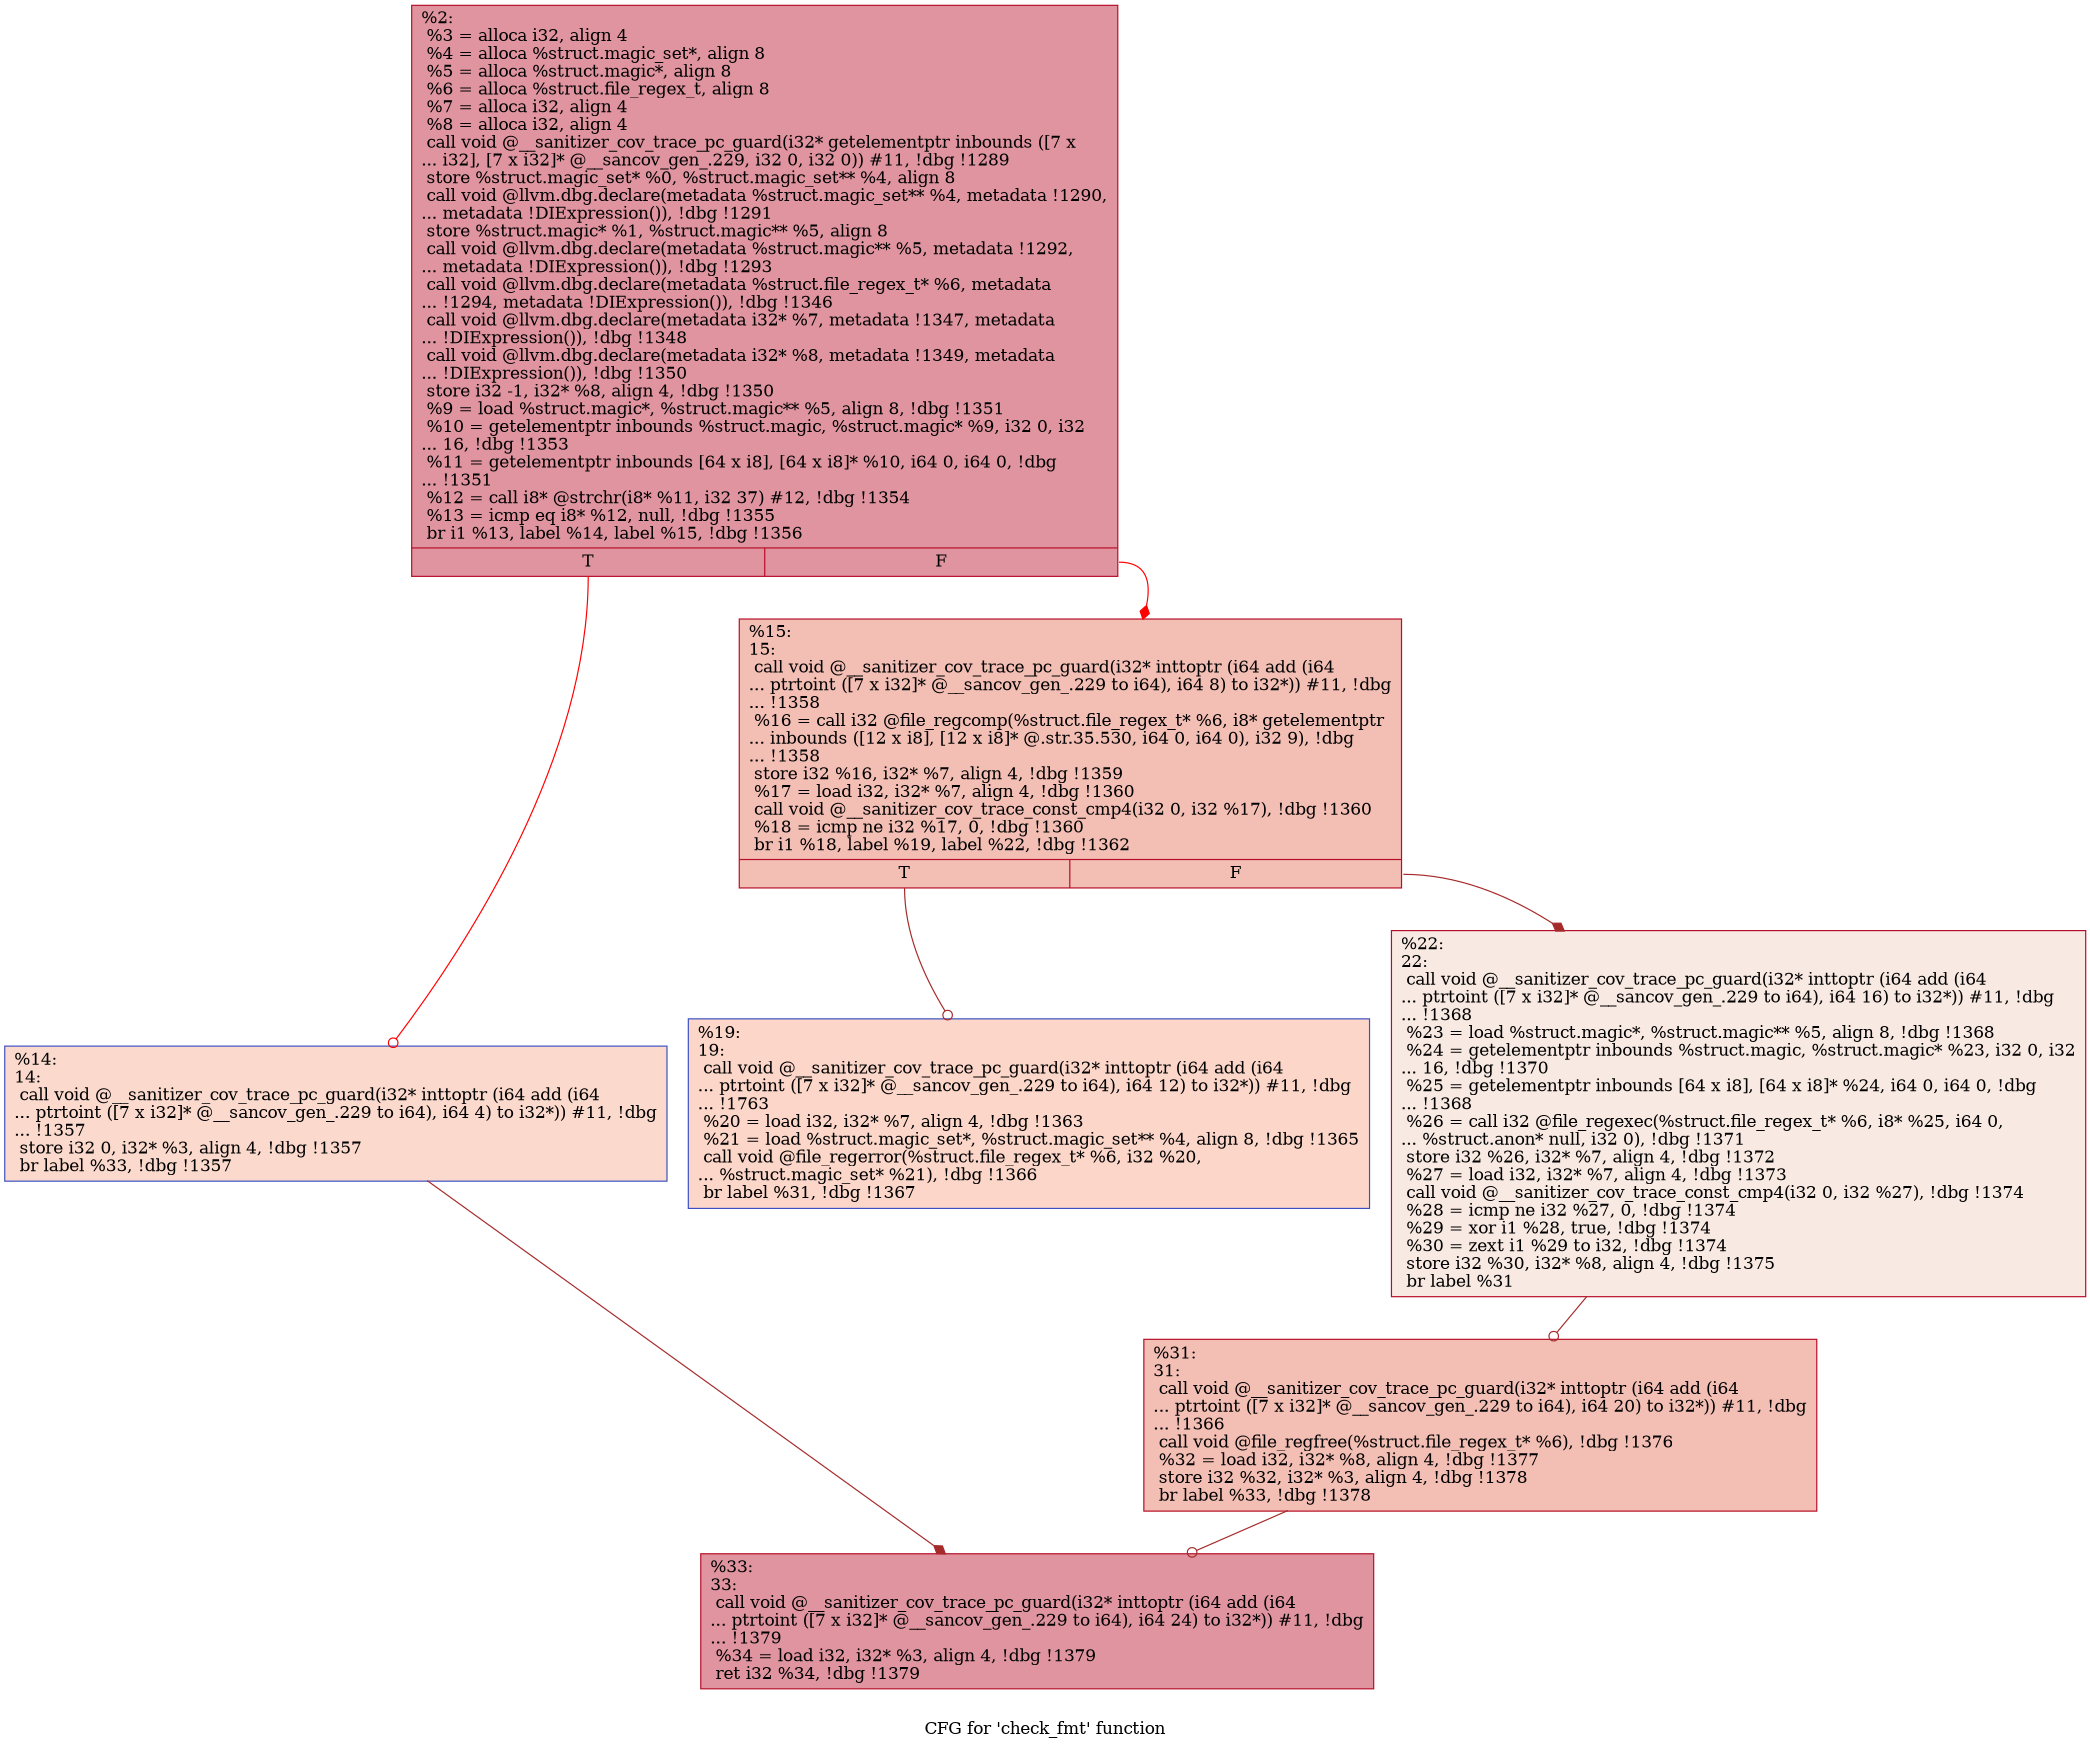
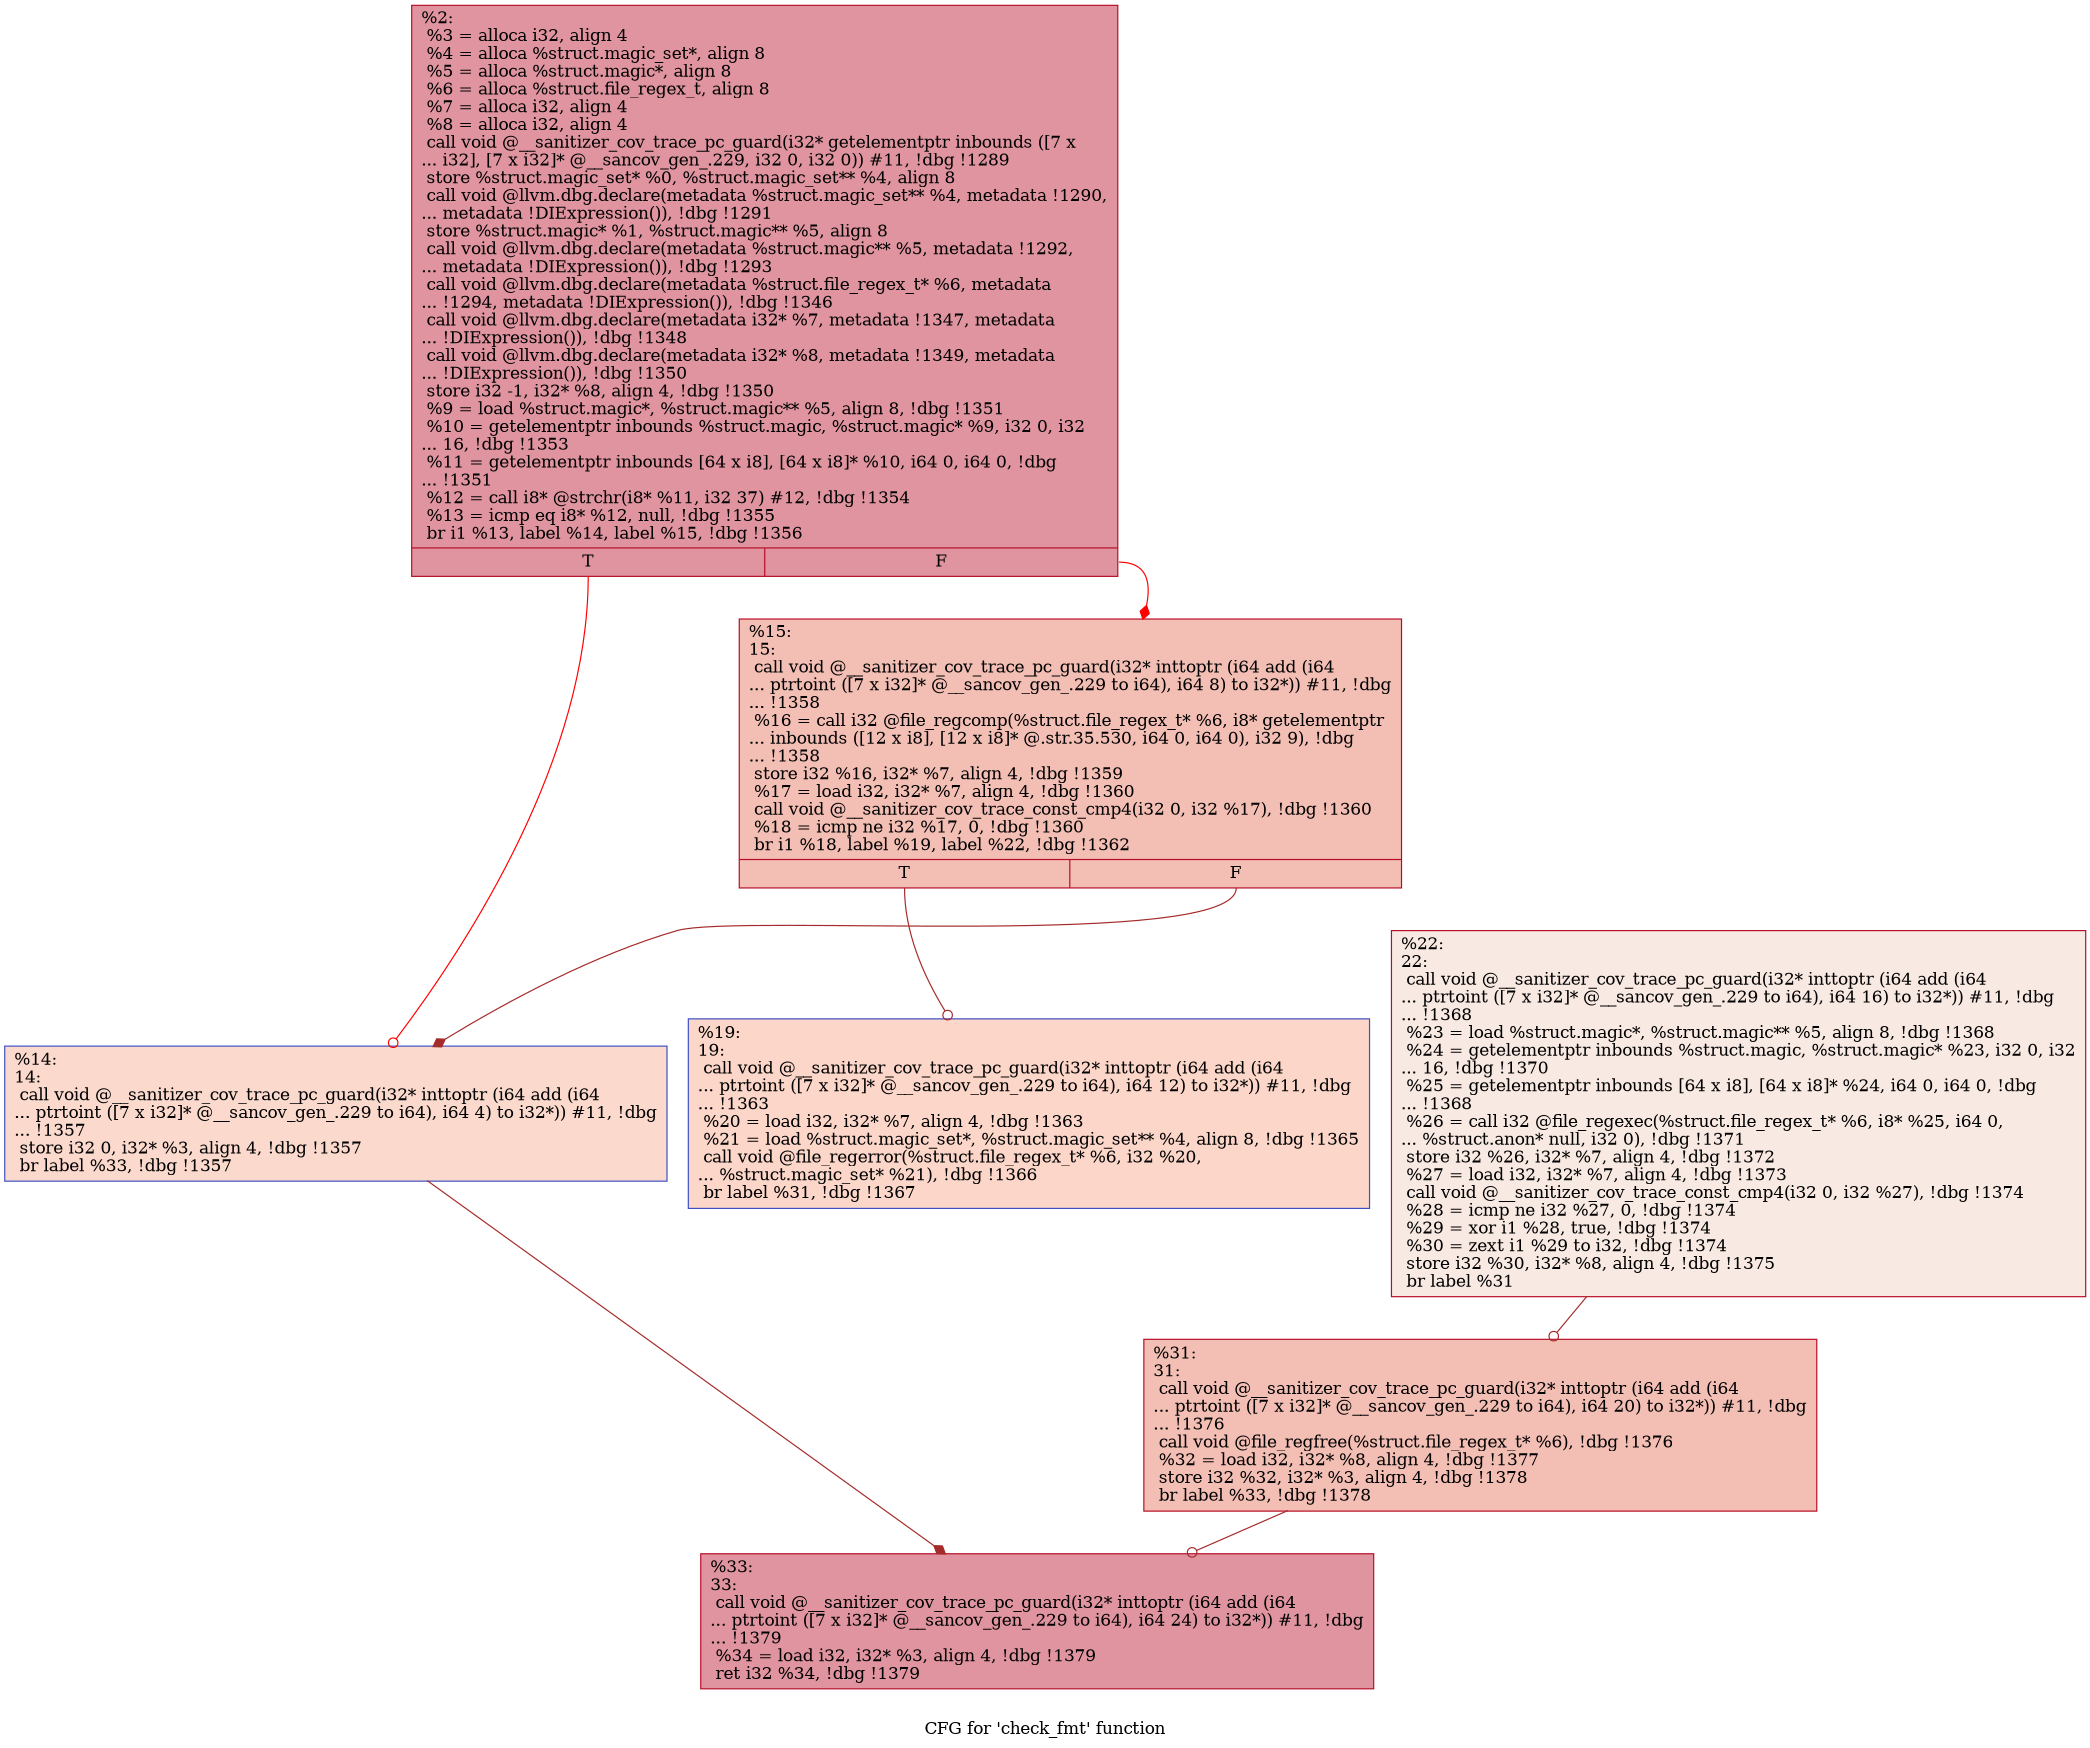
(1481, 888) -> (833, 926)
(734, 1104) -> (734, 1104)
(1189, 1425) -> (1189, 1425)
